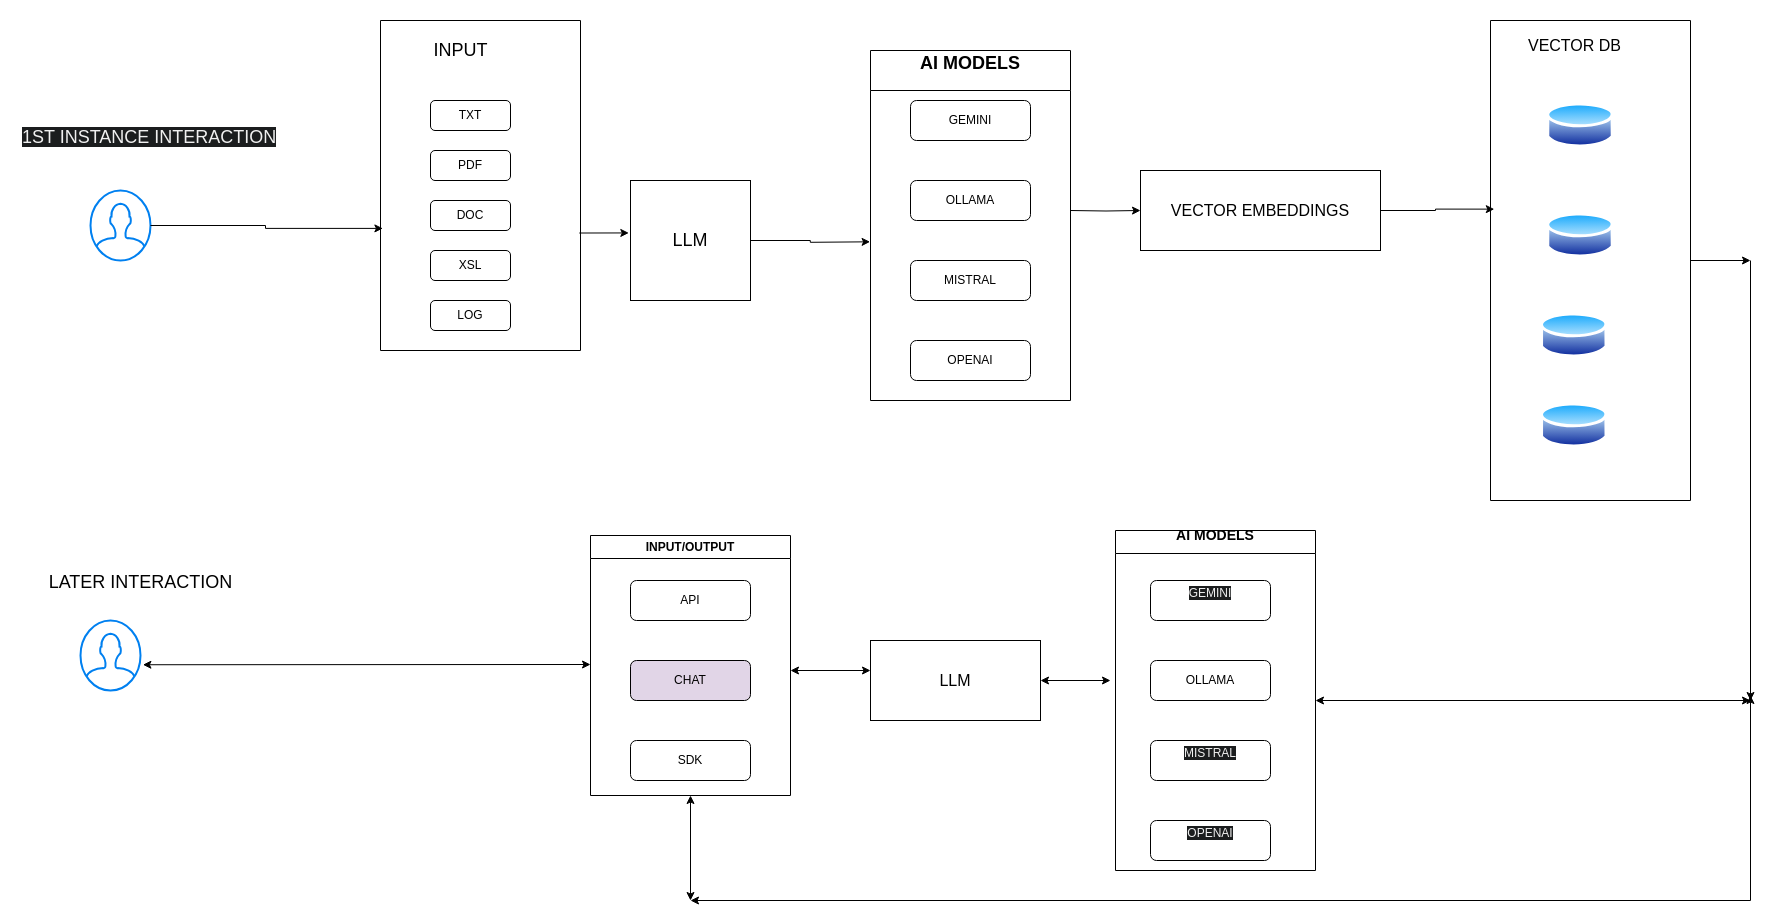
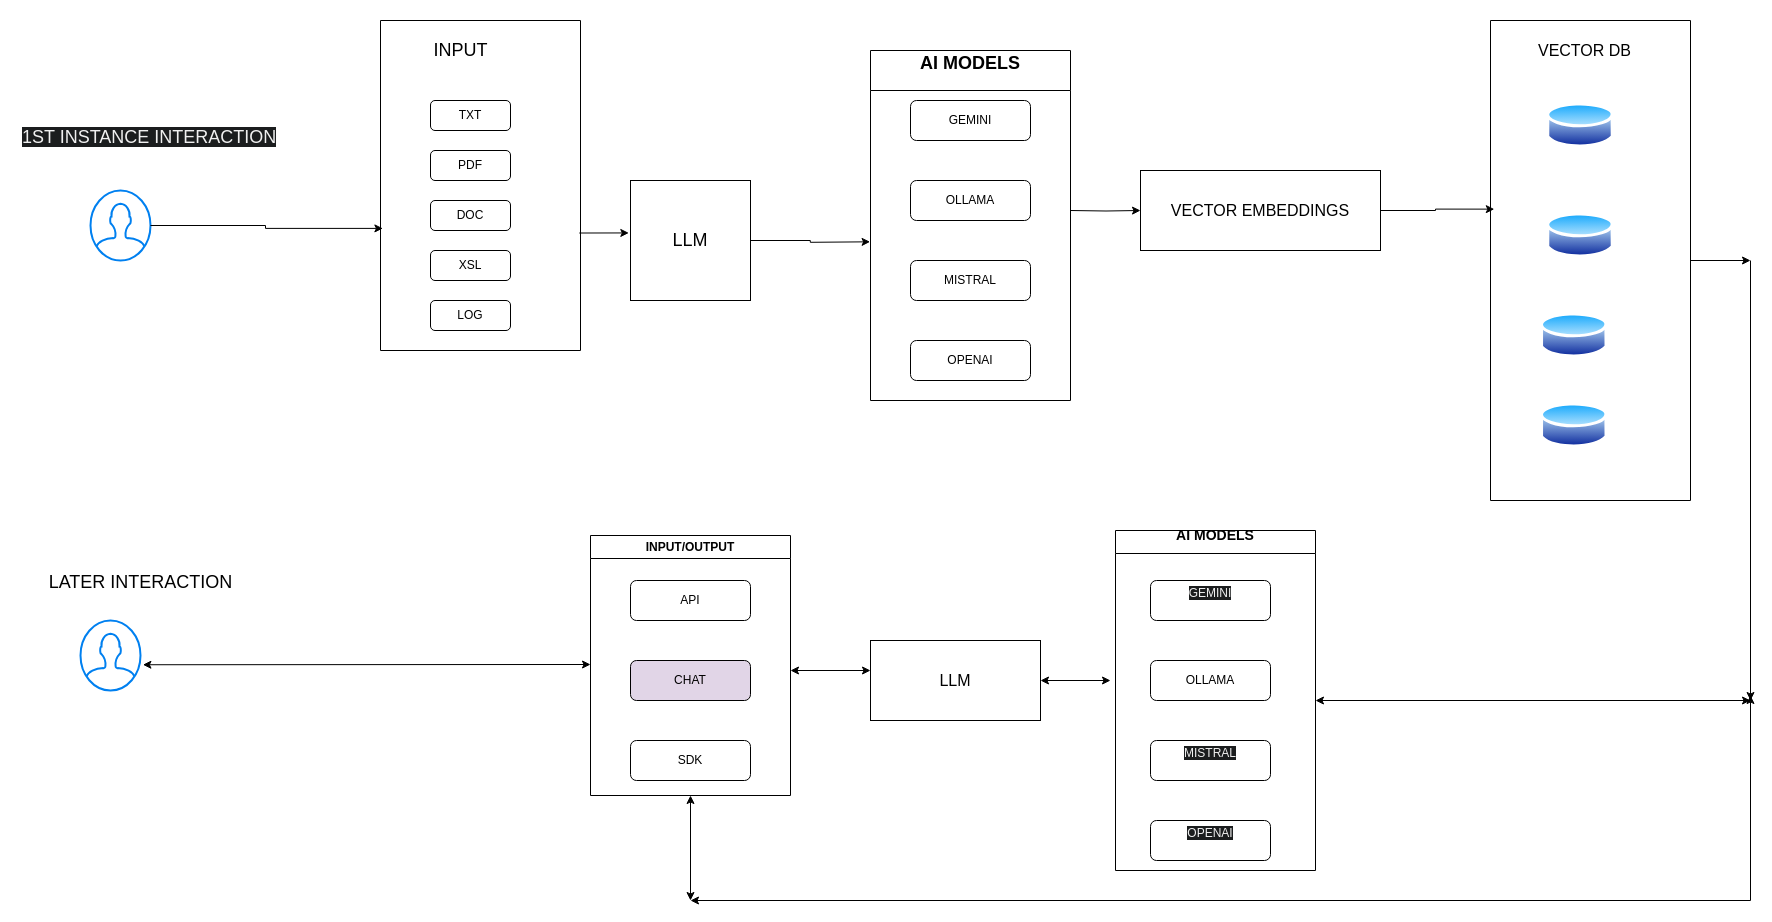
(1574, 46) -> (1584, 51)
